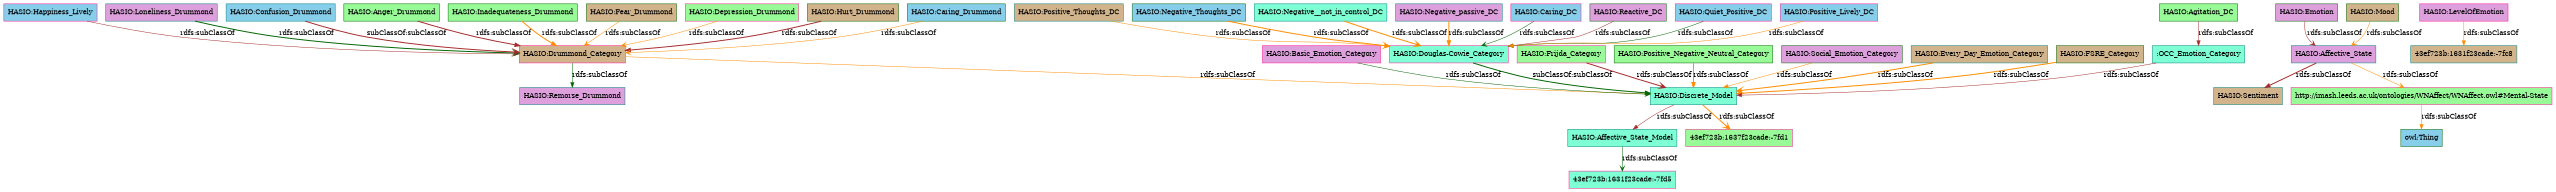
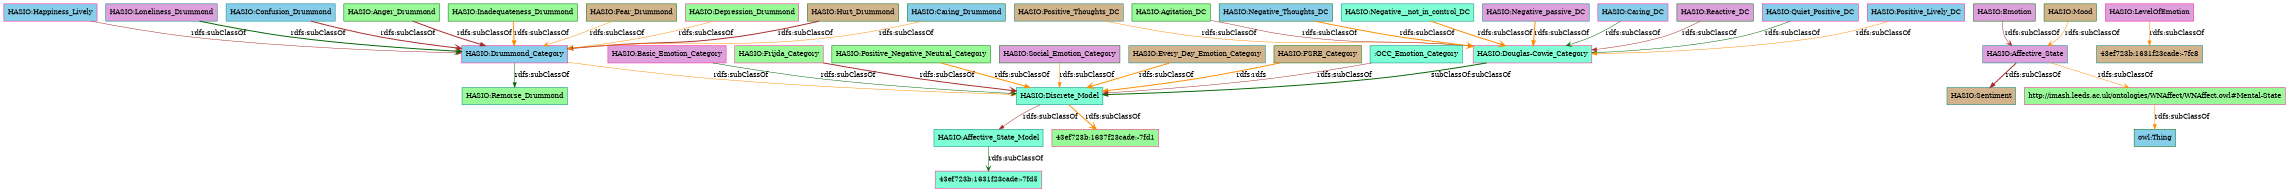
(2199, 31) -> (1326, 39)
(407, 33) -> (408, 33)
(572, 54) -> (515, 54)
(2021, 75) -> (1251, 75)
(572, 96) -> (515, 96)
